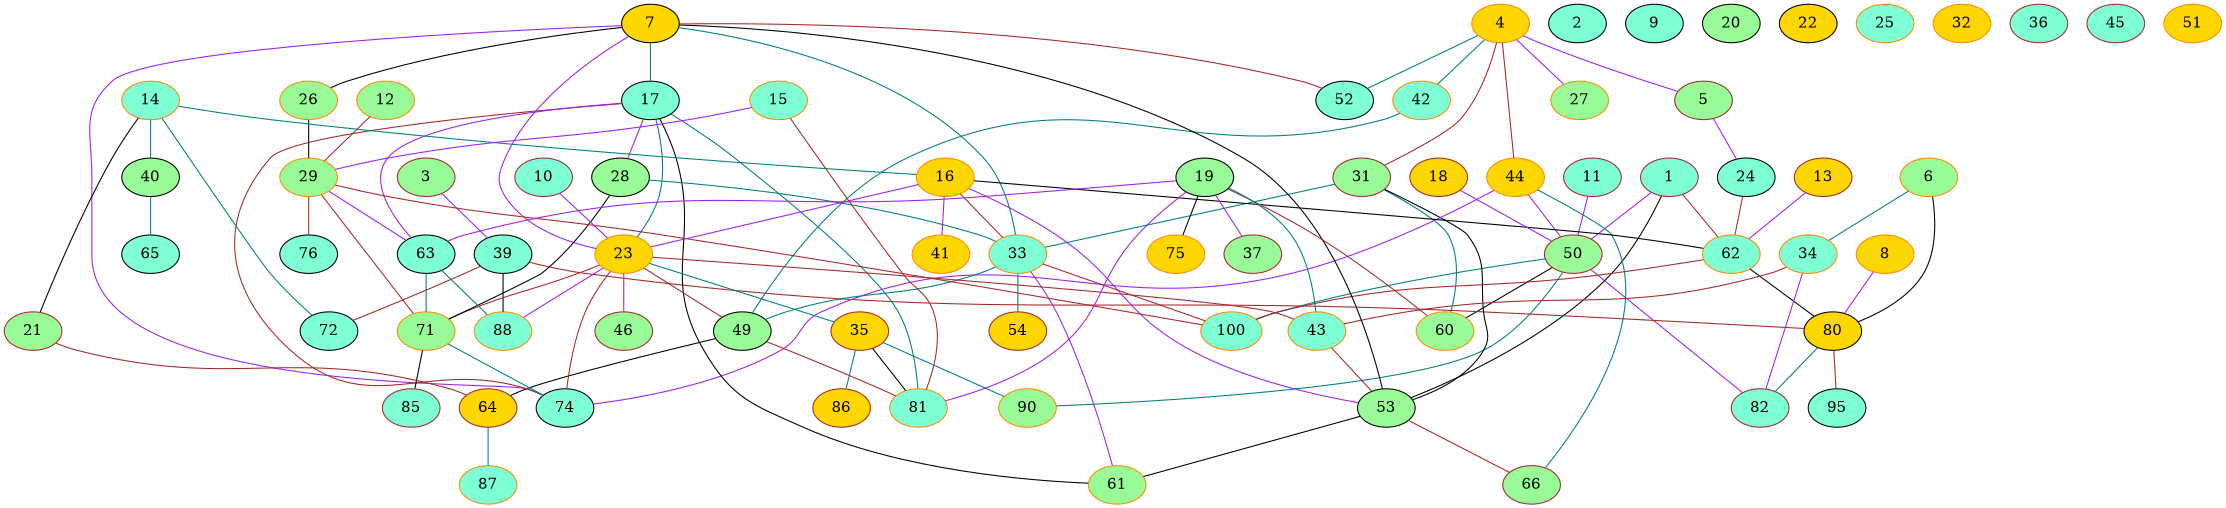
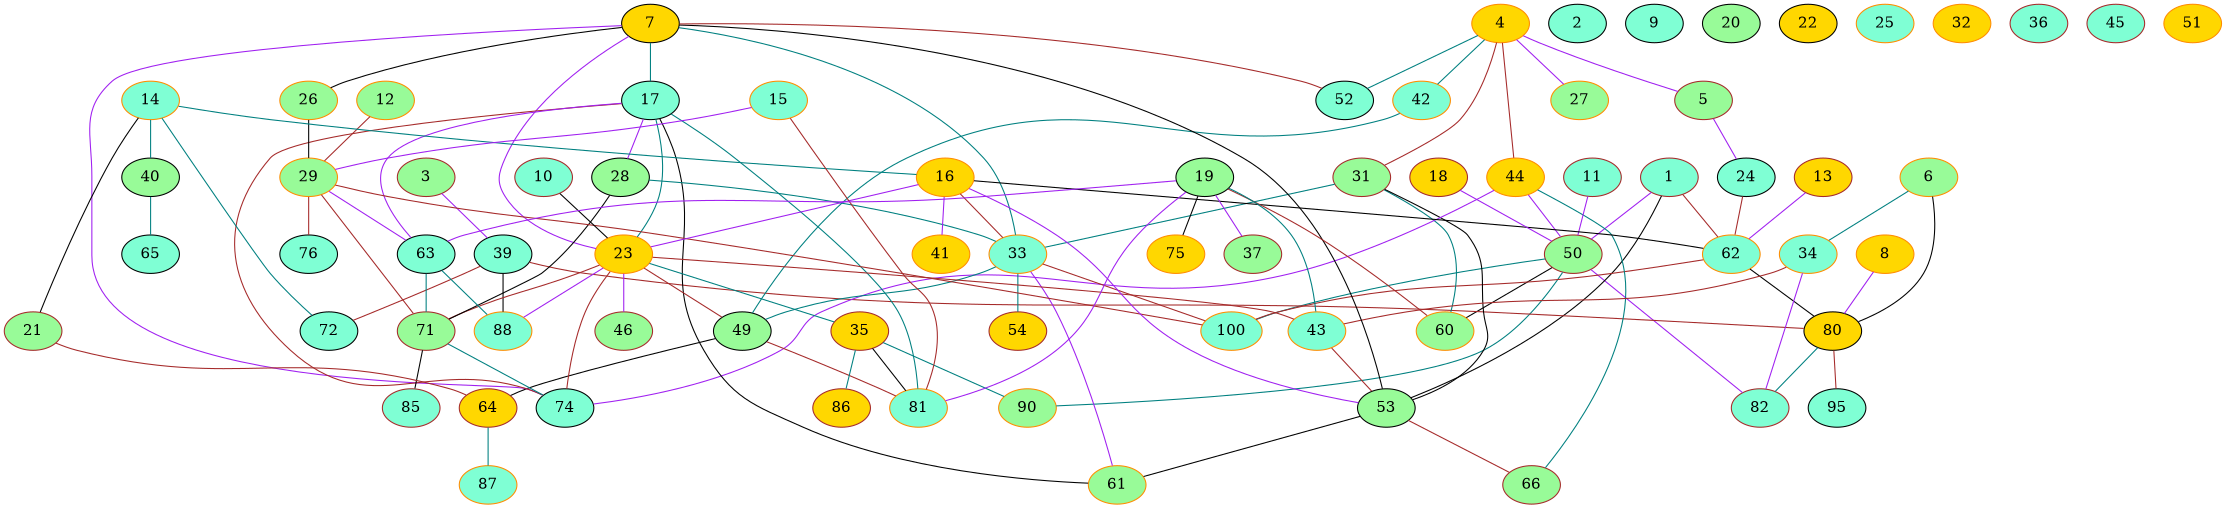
(585, 217) -> (585, 217)
(426, 331) -> (426, 331)
